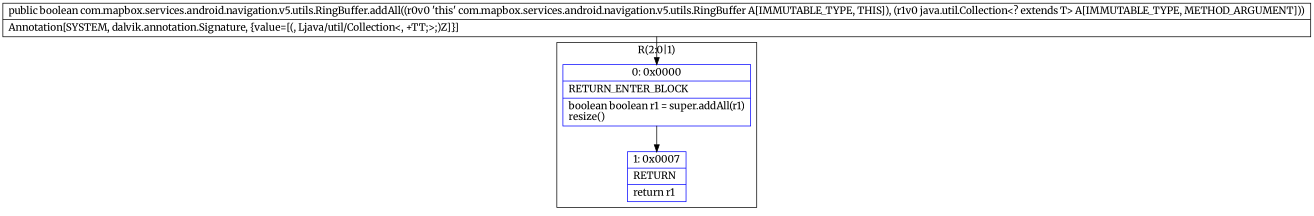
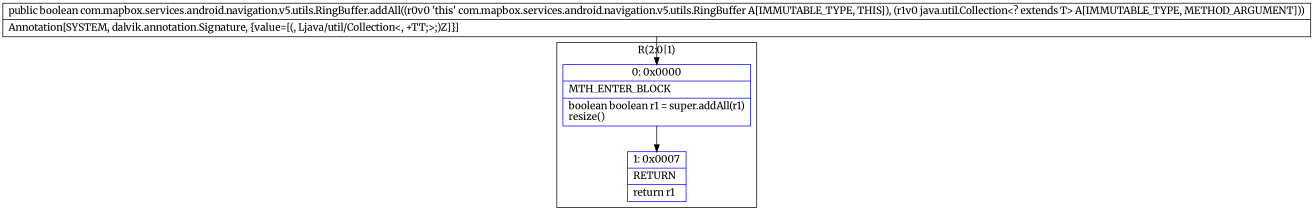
(629, 89) -> (620, 89)
